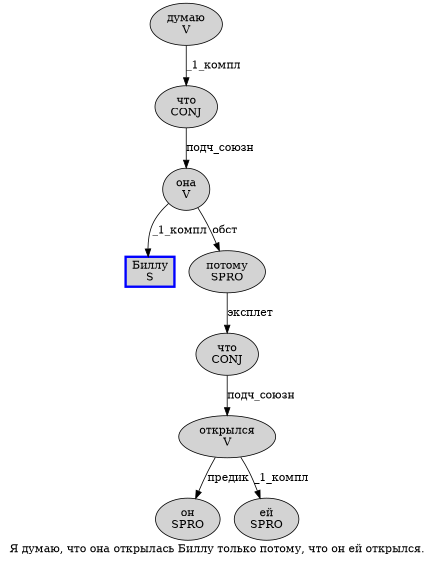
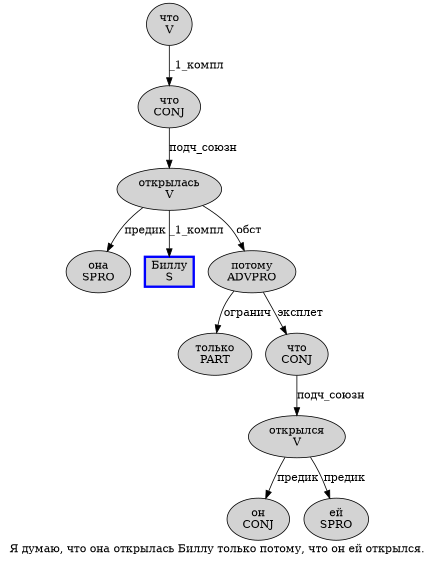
(186, 24) -> (169, 24)
(186, 189) -> (169, 189)
none -> (98, 272)
(227, 272) -> (252, 272)
none -> (215, 354)
(282, 478) -> (345, 478)
(188, 519) -> (258, 519)
